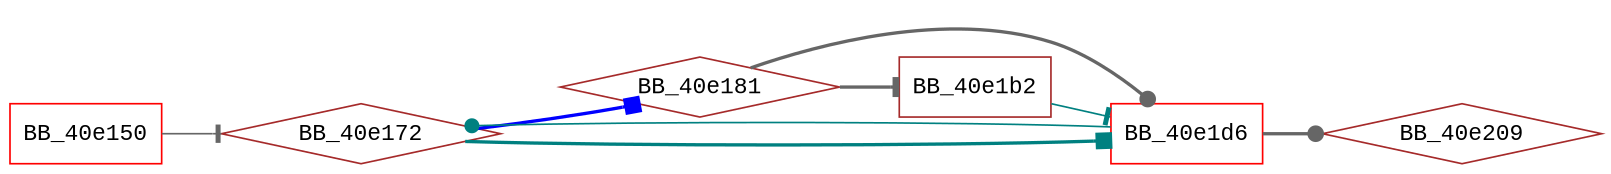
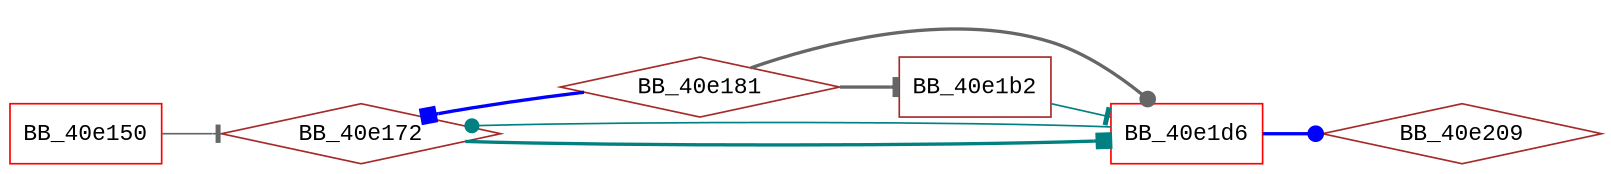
(586, 113) -> (511, 102)
(1286, 134) -> (1286, 134)
